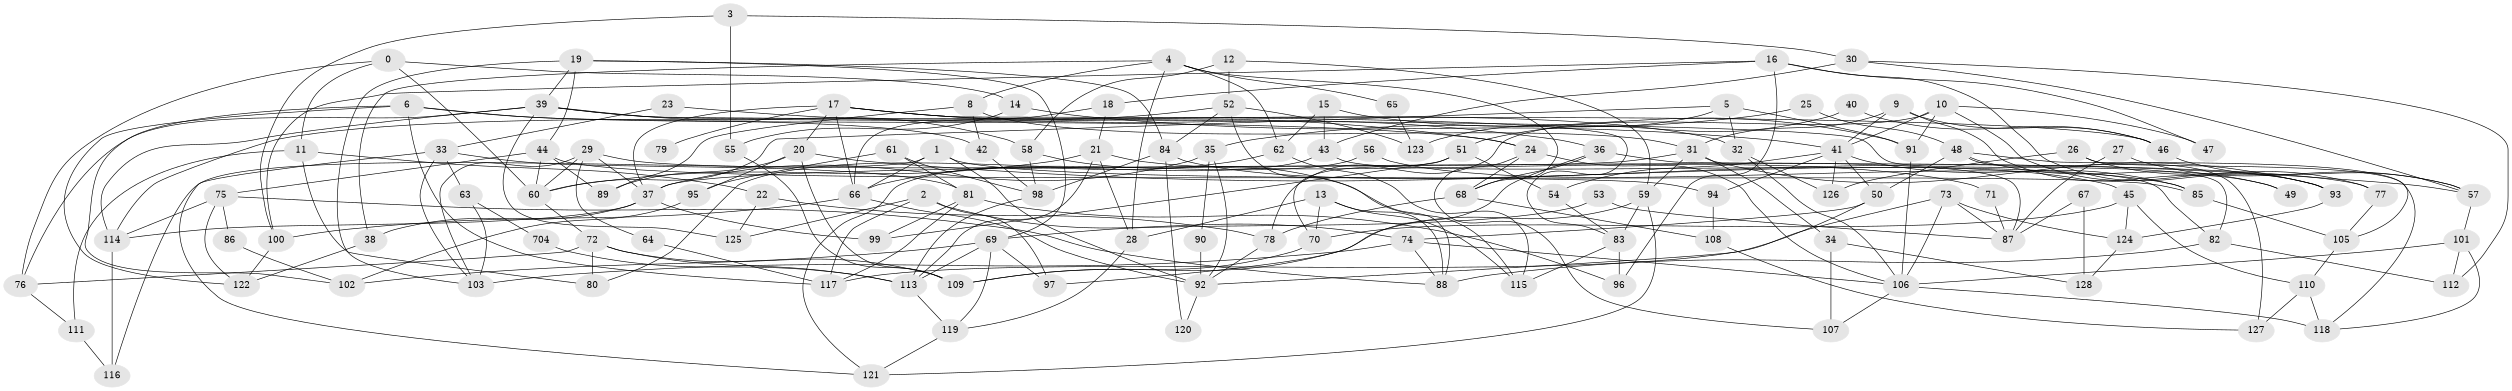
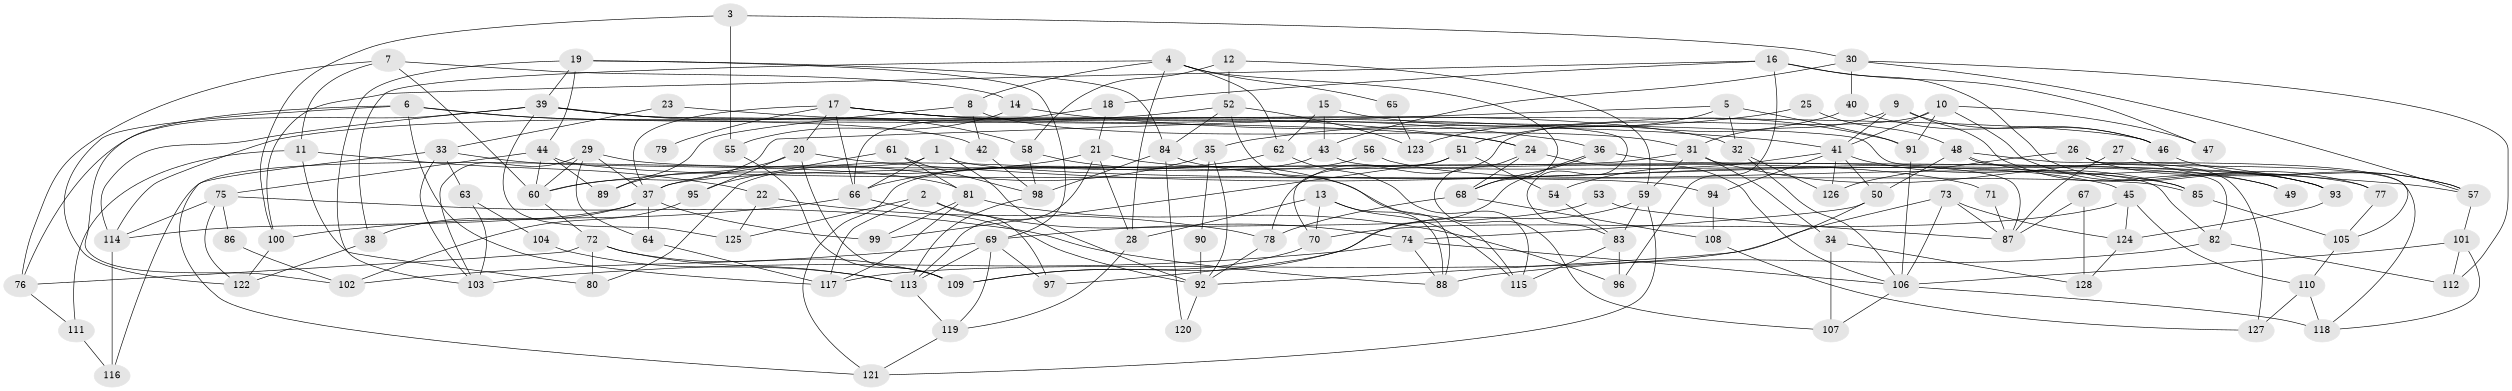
(388, 60) -> (388, 60)
none -> (1852, 83)
none -> (648, 220)
(541, 241) -> (541, 241)
